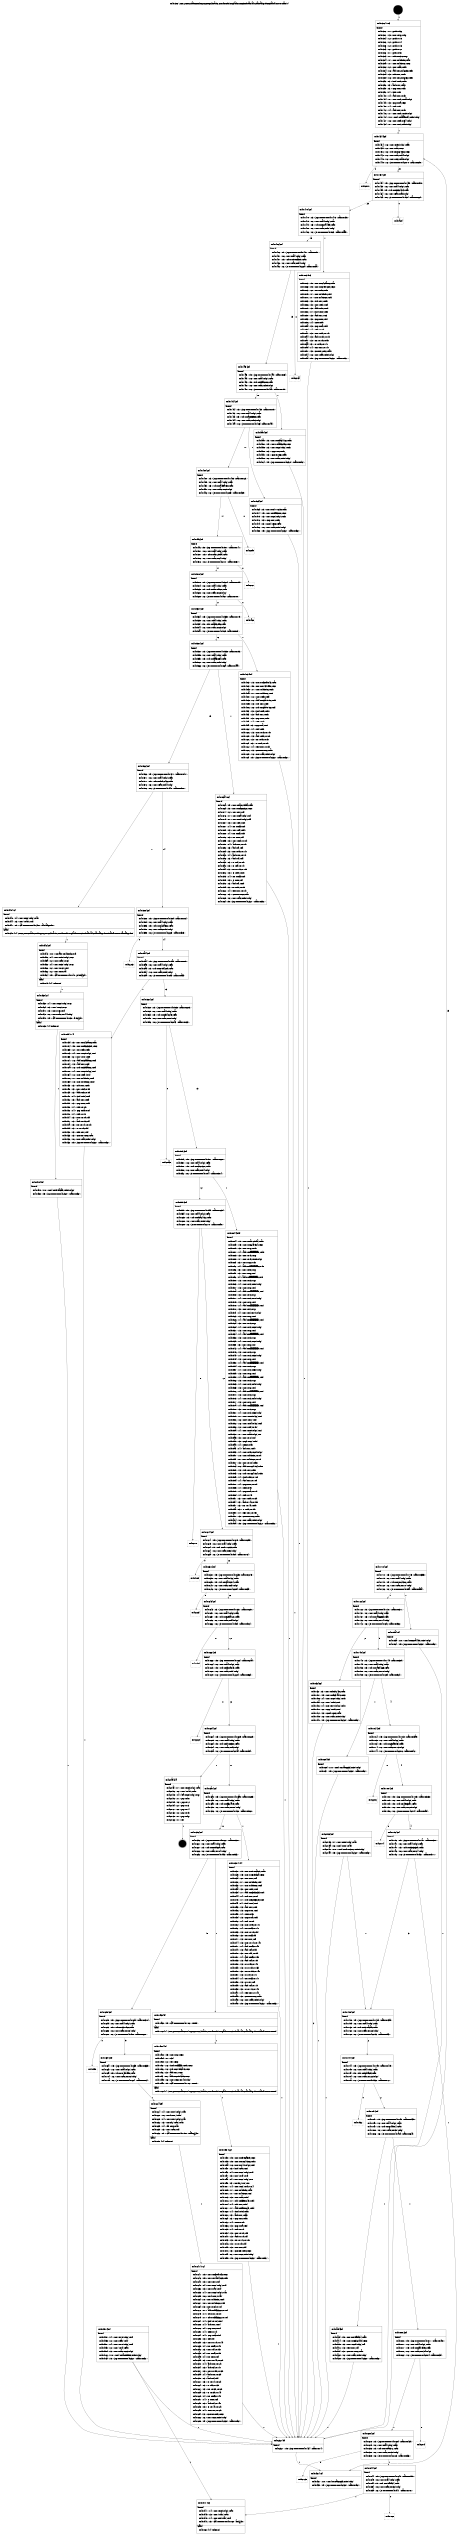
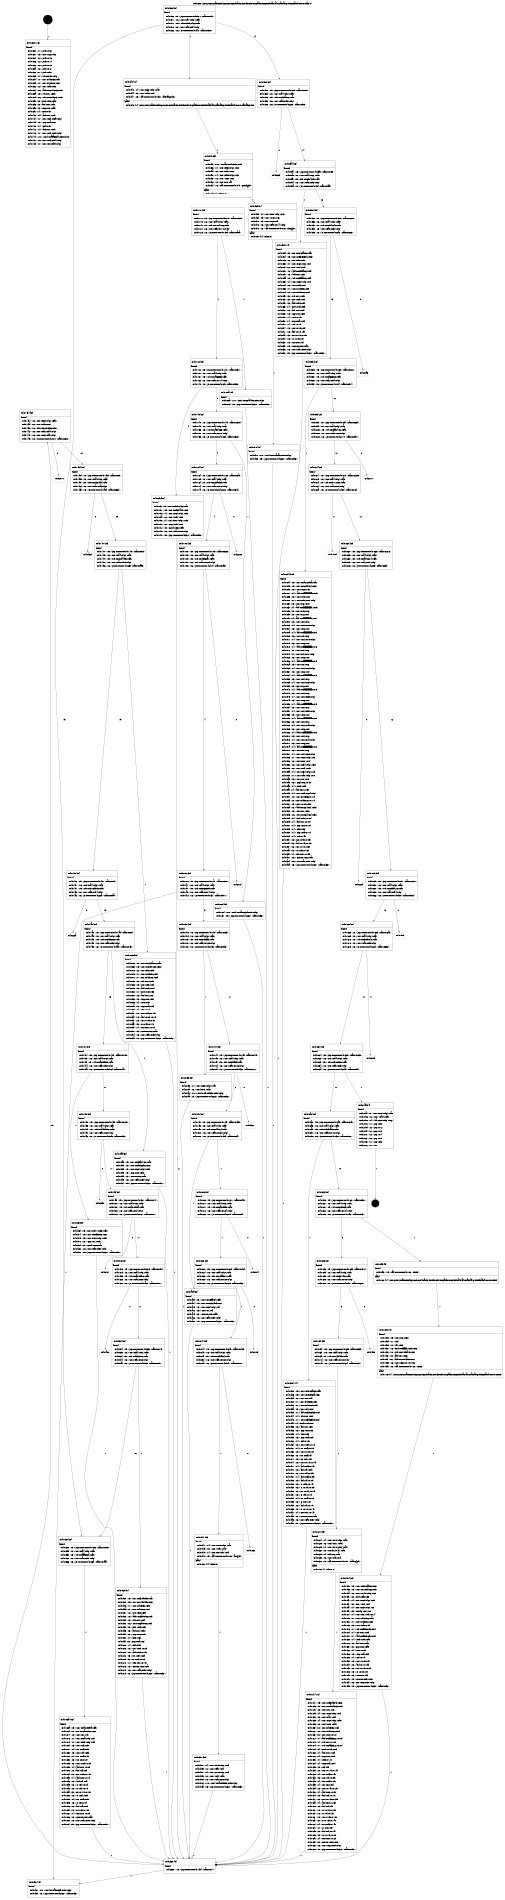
(398, 130) -> none
(190, 716) -> (59, 754)
(356, 1932) -> (204, 1012)
(172, 2431) -> (219, 1660)
